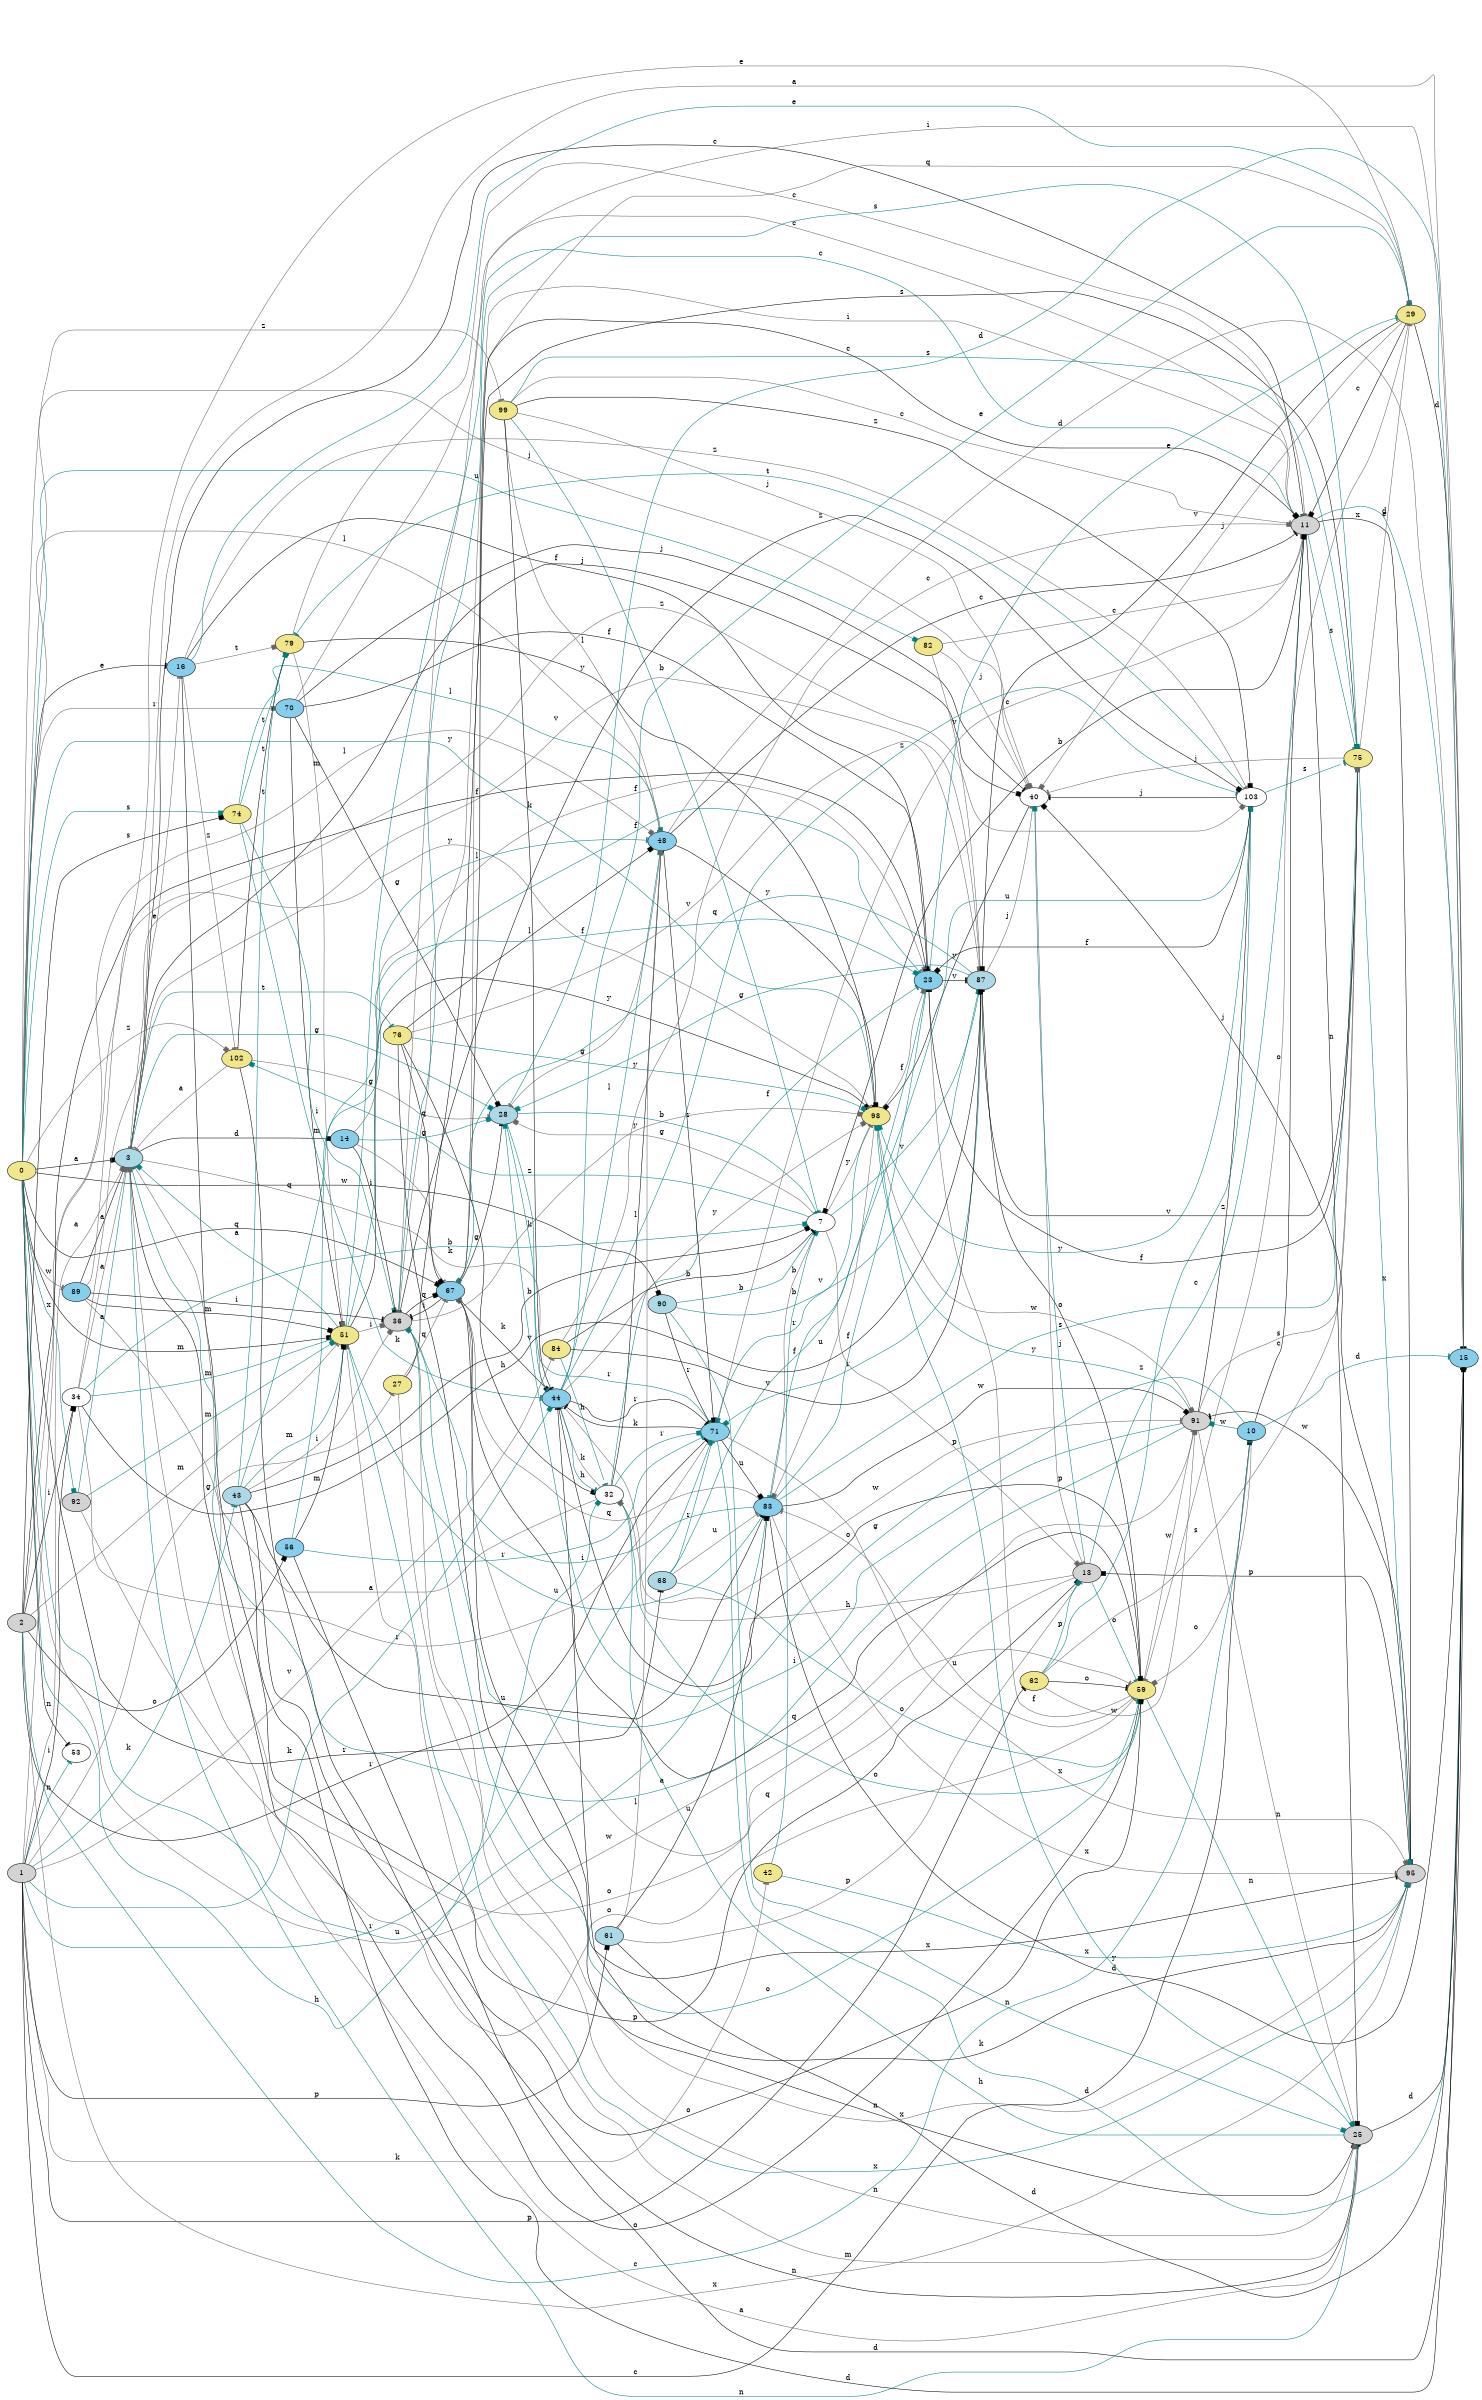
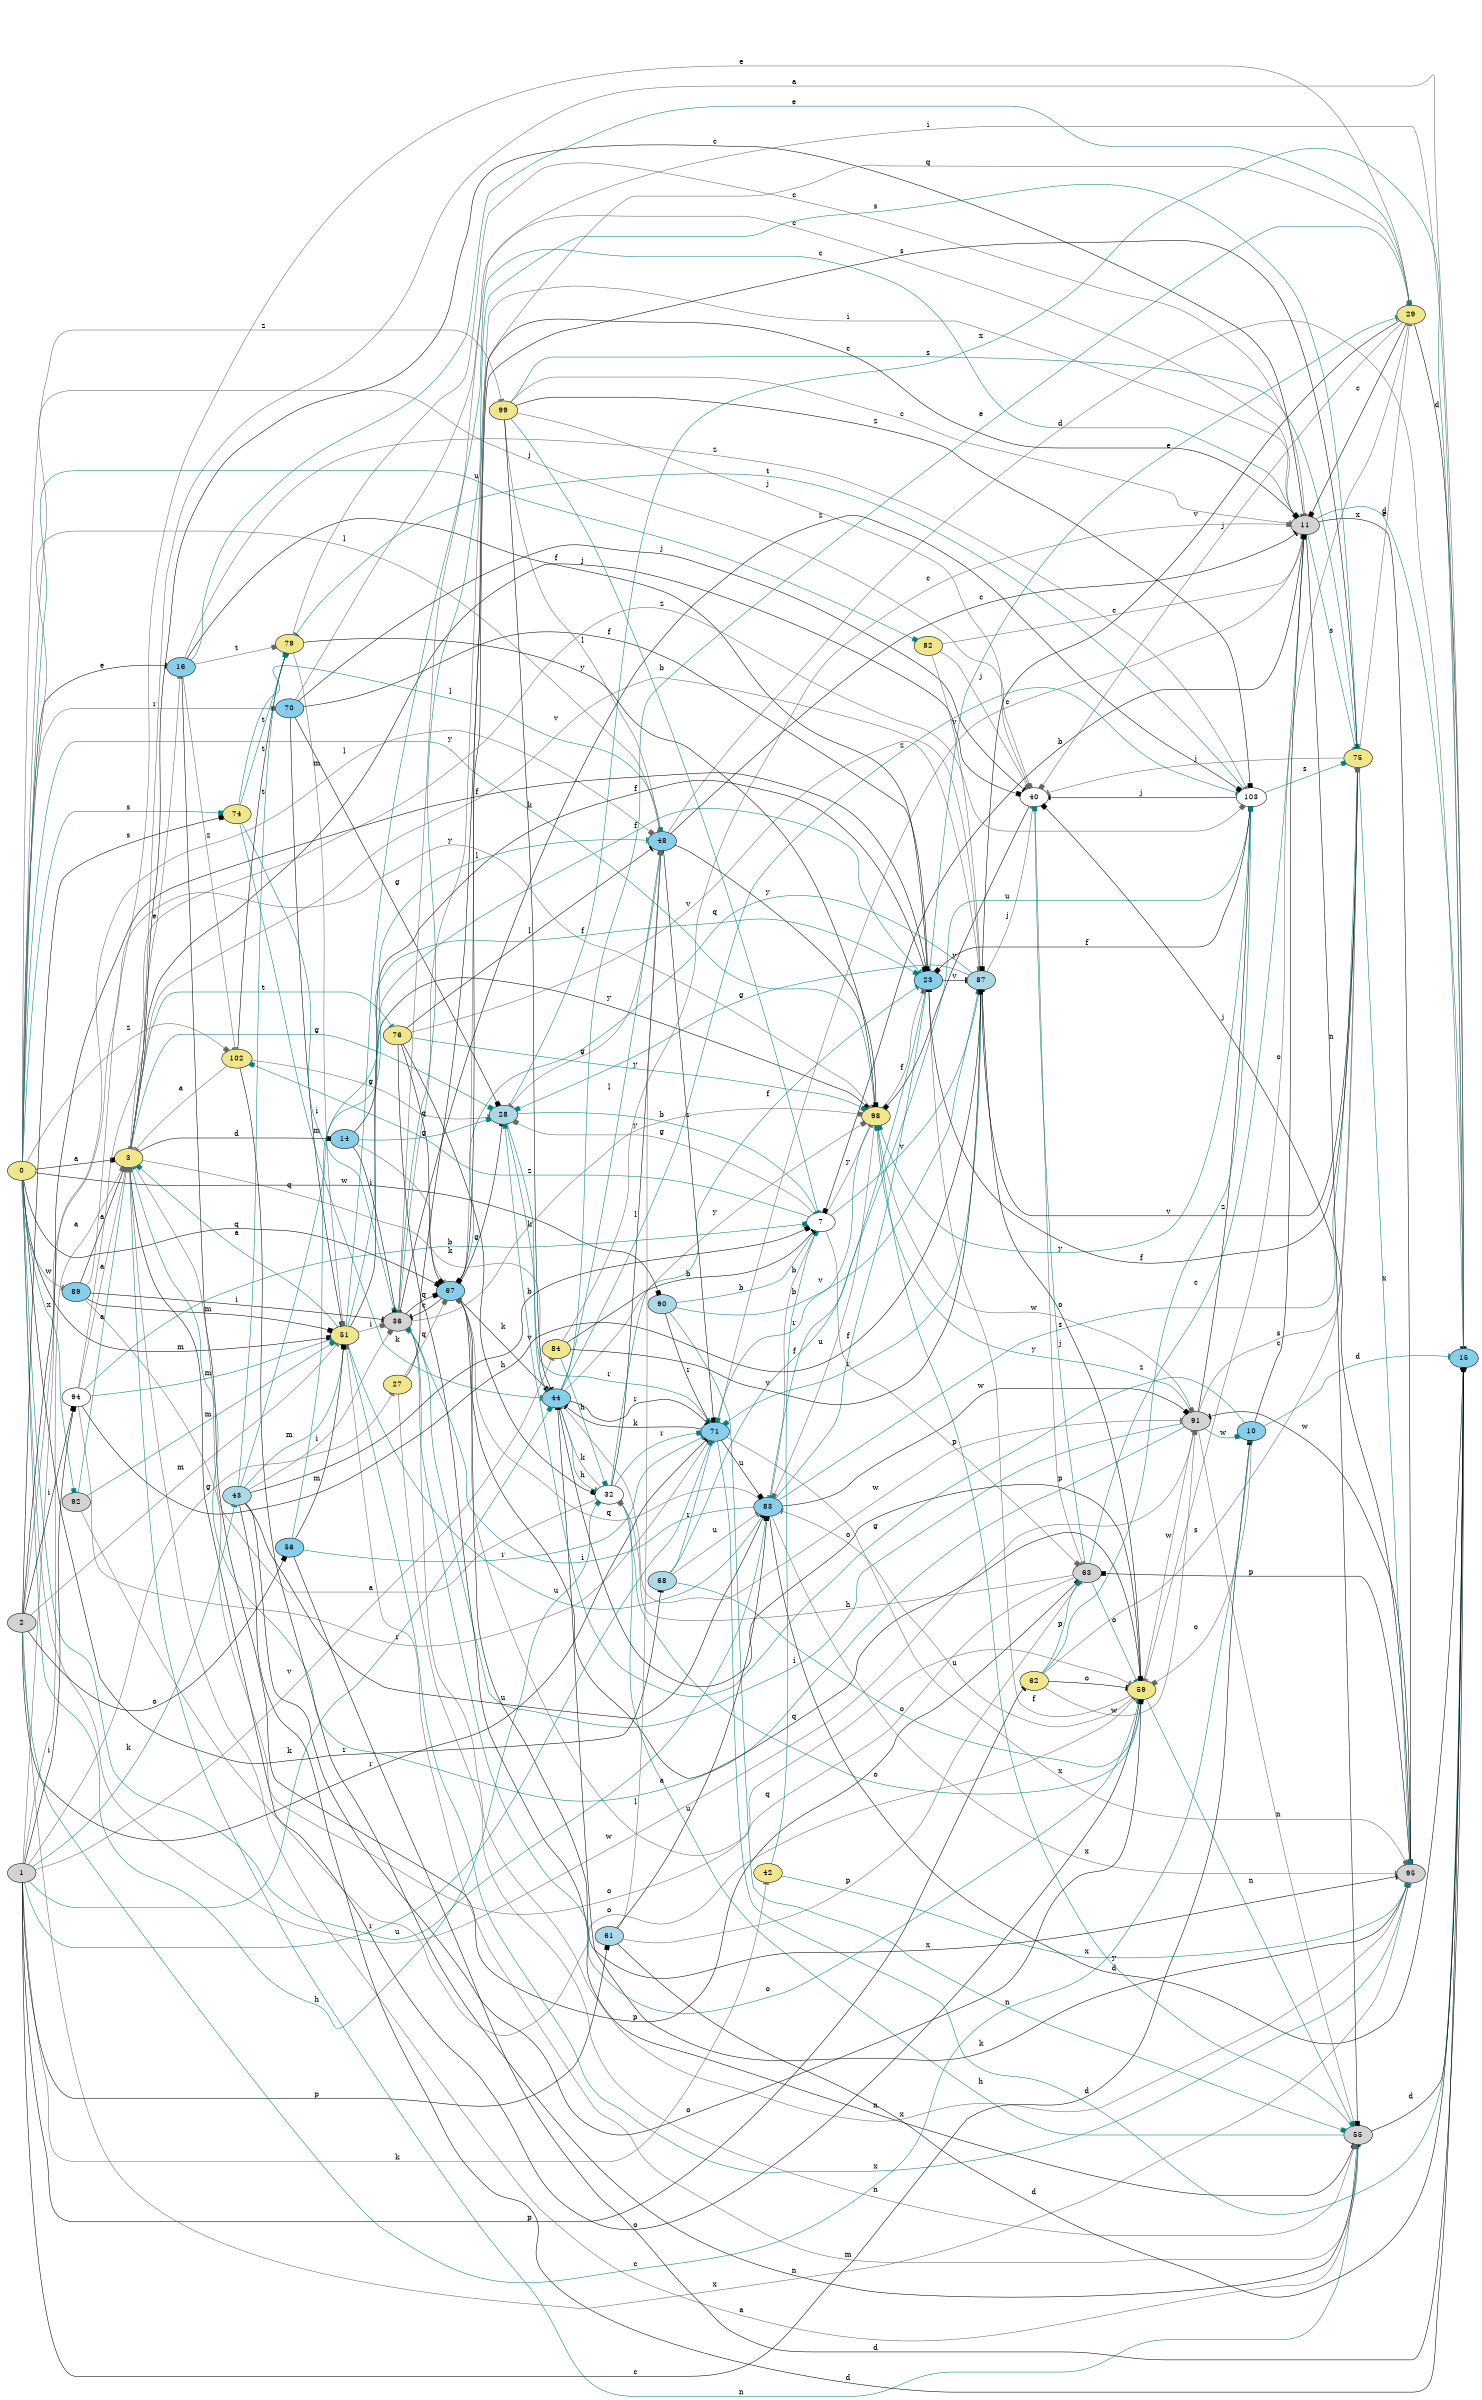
(626, 328) -> (668, 307)
(981, 336) -> (981, 336)
(1303, 778) -> (1303, 778)
(585, 808) -> (585, 808)
(516, 947) -> (516, 947)
(129, 1158) -> (129, 1158)
(424, 1306) -> (424, 1306)
(425, 1340) -> (425, 1340)
(551, 1372) -> (551, 1372)
(76, 1397) -> (76, 1397)
(581, 1413) -> (581, 1413)
(1226, 1427) -> (1219, 1437)
(1087, 1573) -> (1087, 1573)
(76, 1753) -> none
(1358, 2135) -> (1358, 2135)
